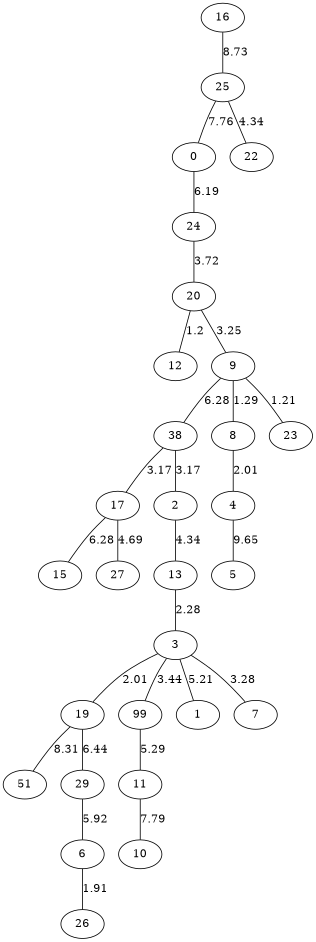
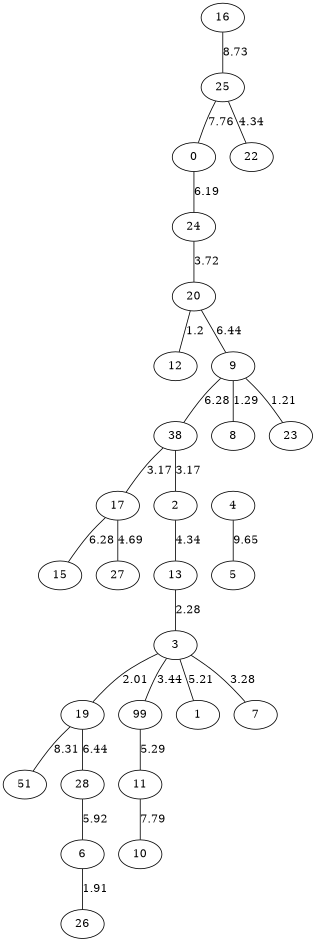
(229, 331) -> (229, 331)
(233, 471) -> none
(83, 785) -> (83, 785)
